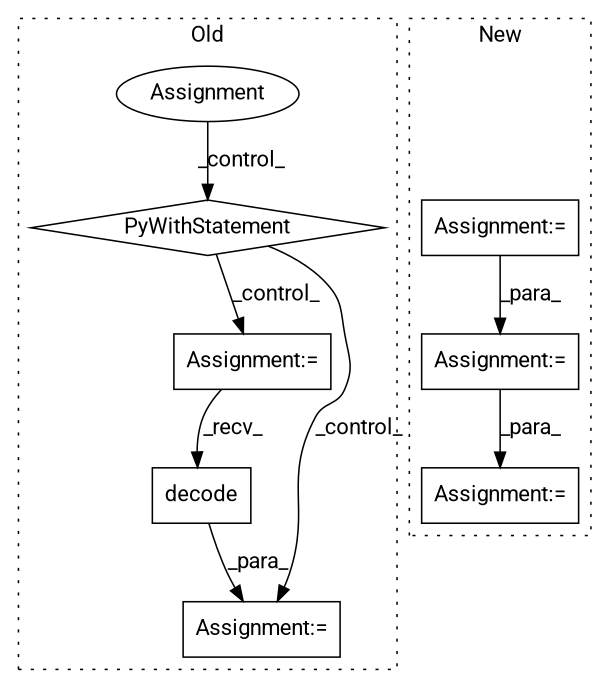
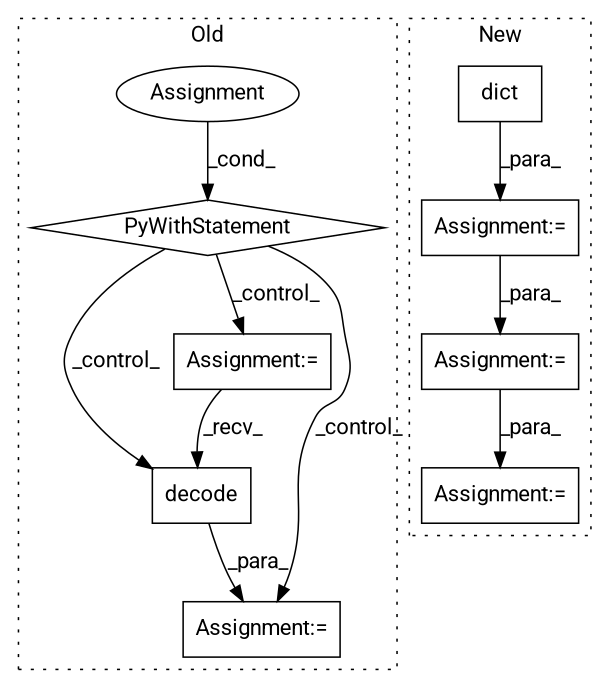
none -> (500, 94)
(242, 161) -> (242, 161)
none -> (67, 347)
